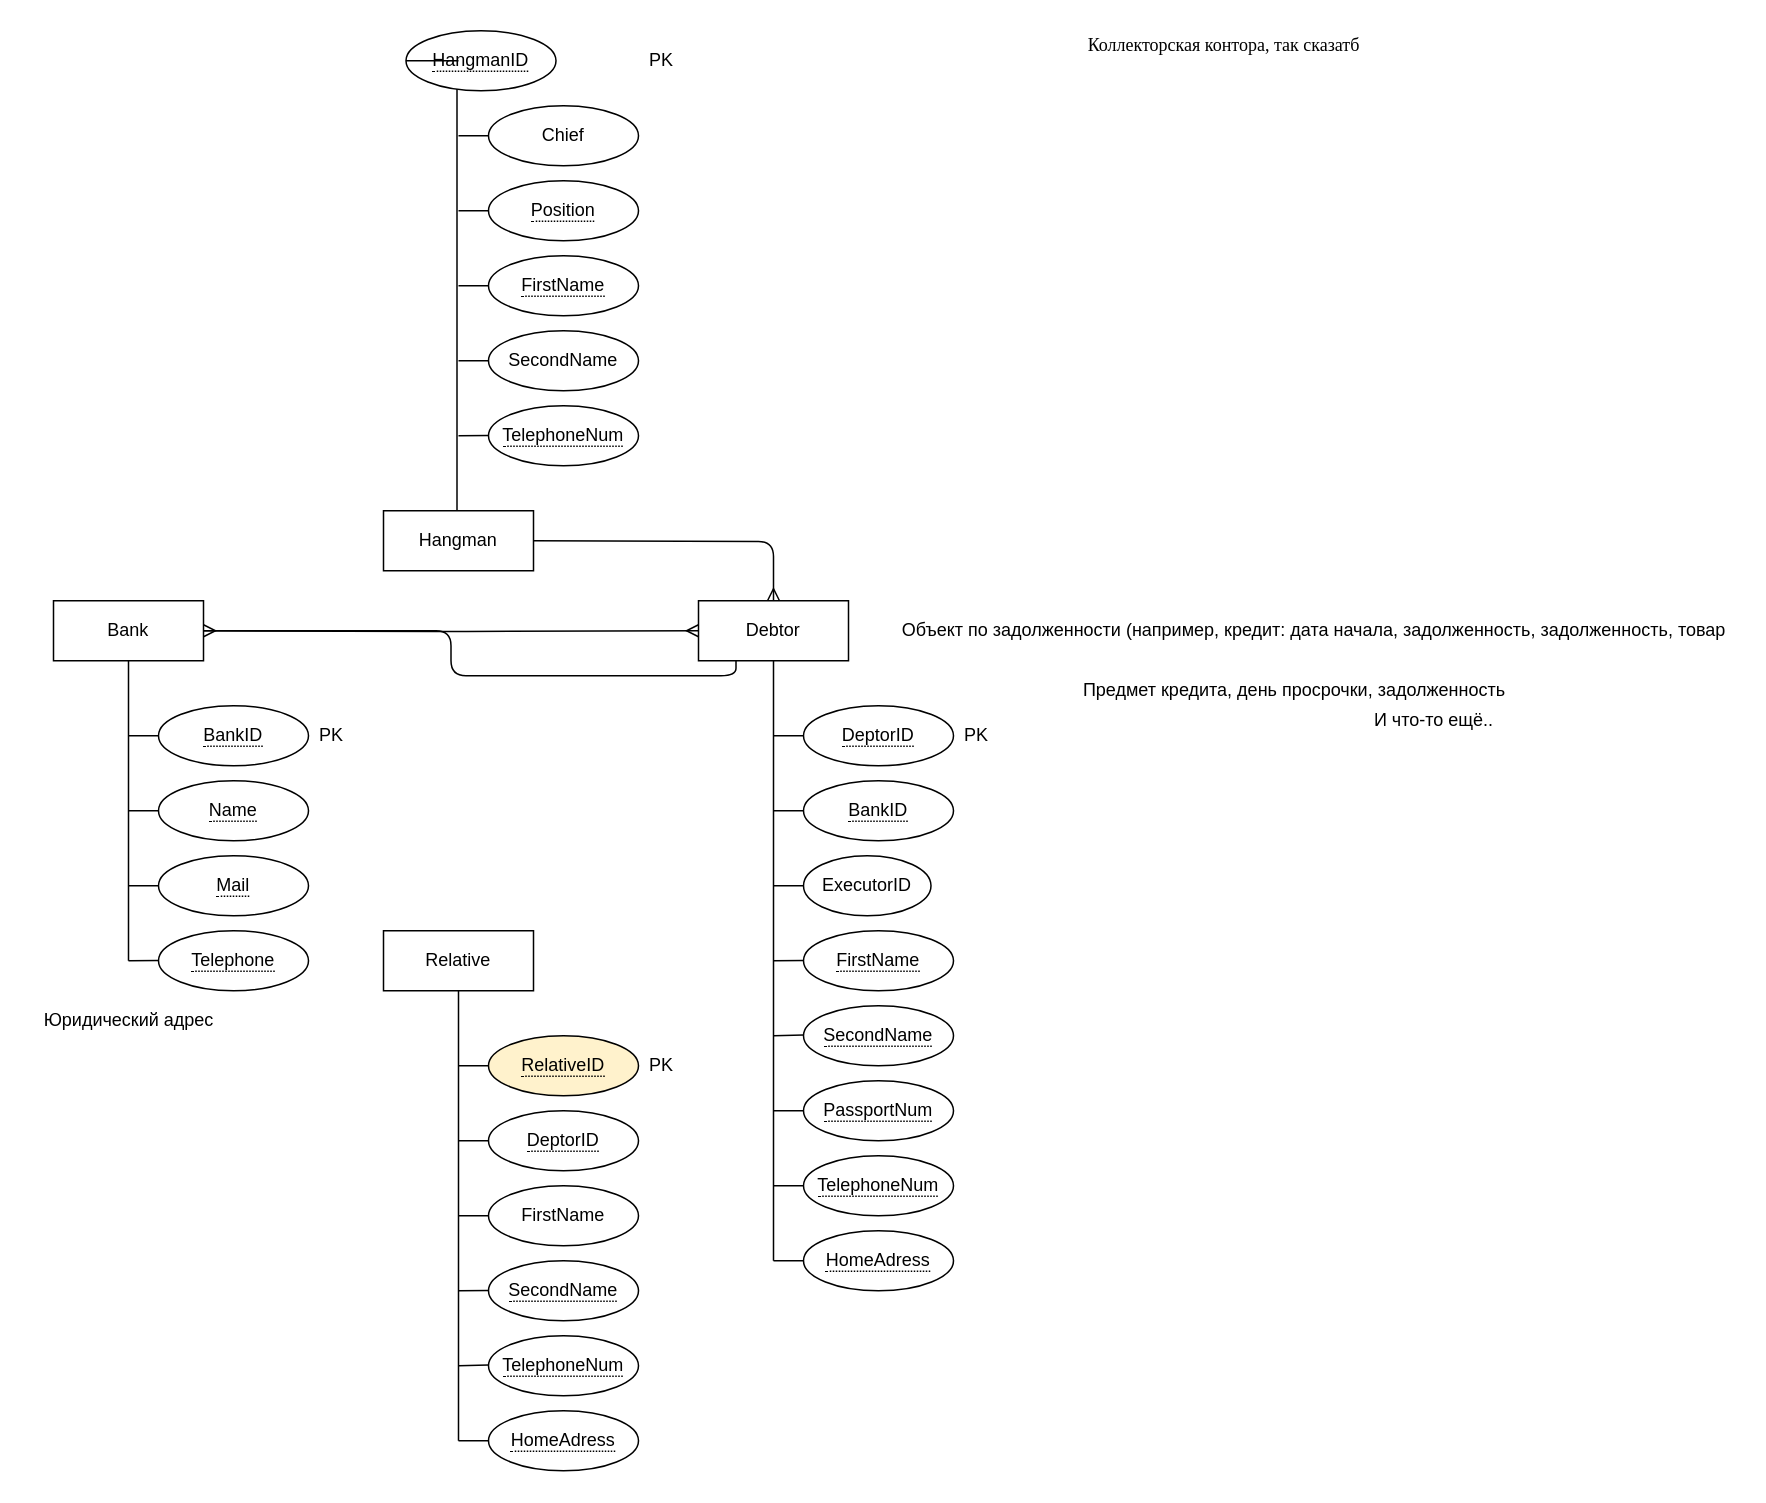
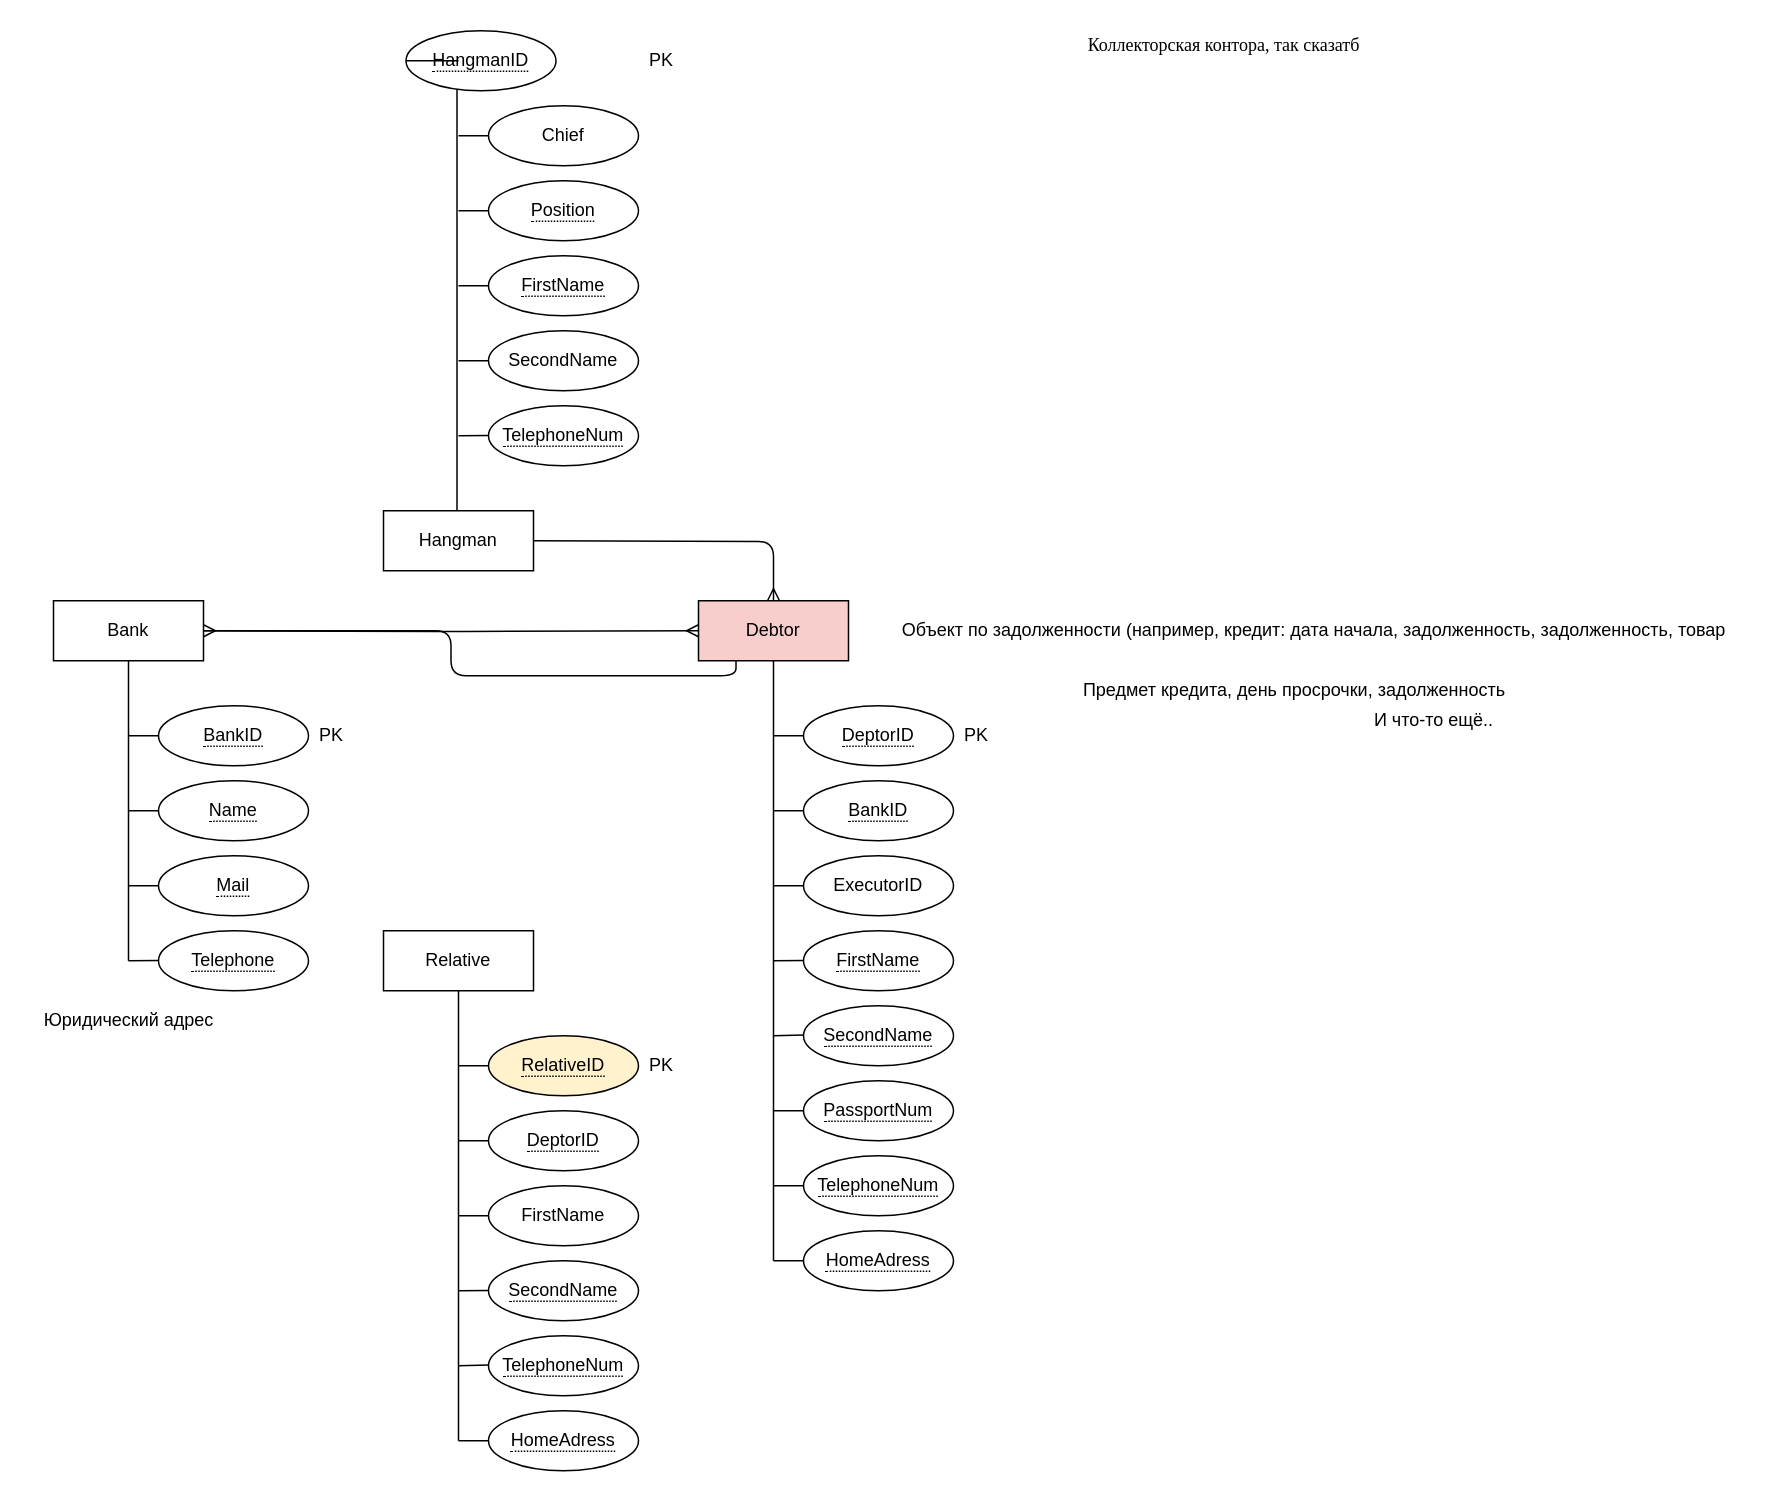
(773, 631) -> (773, 631)
(867, 886) -> (878, 886)
